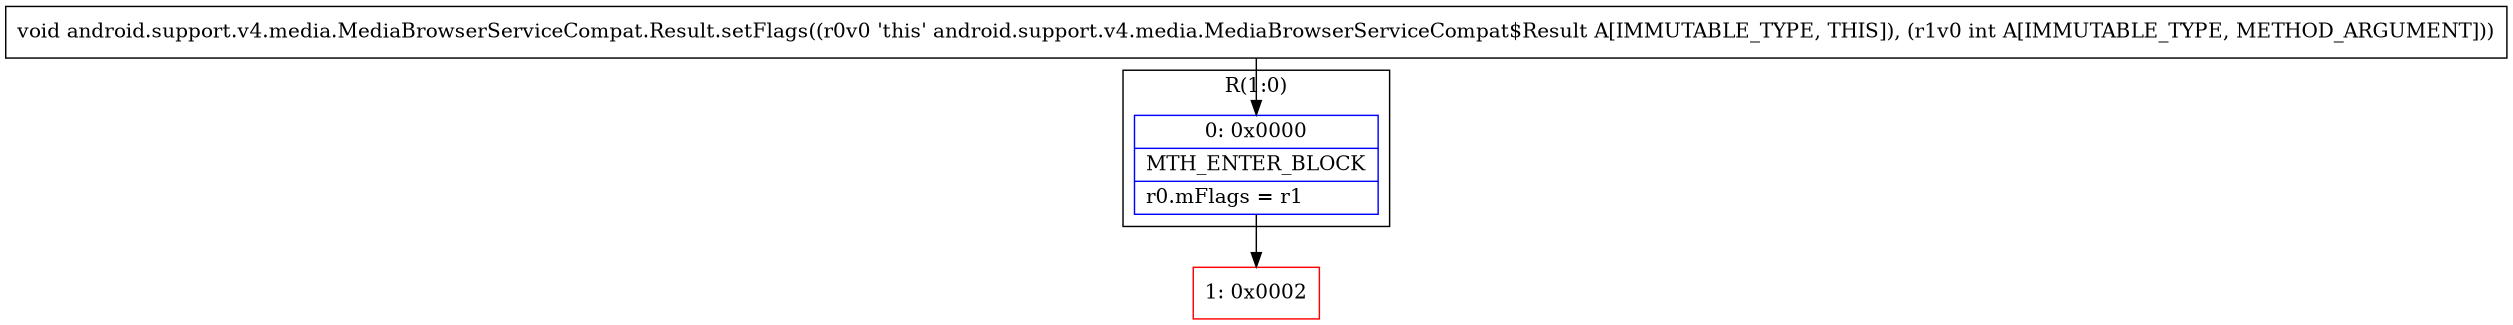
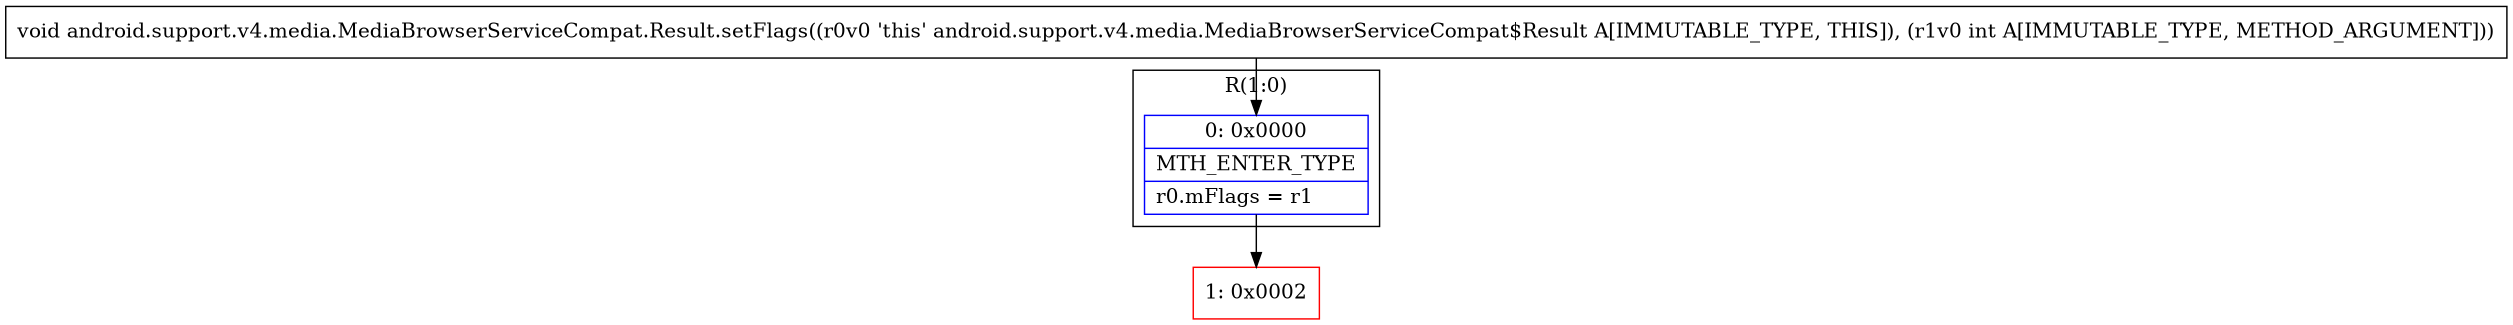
(1256, 164) -> (1256, 164)
